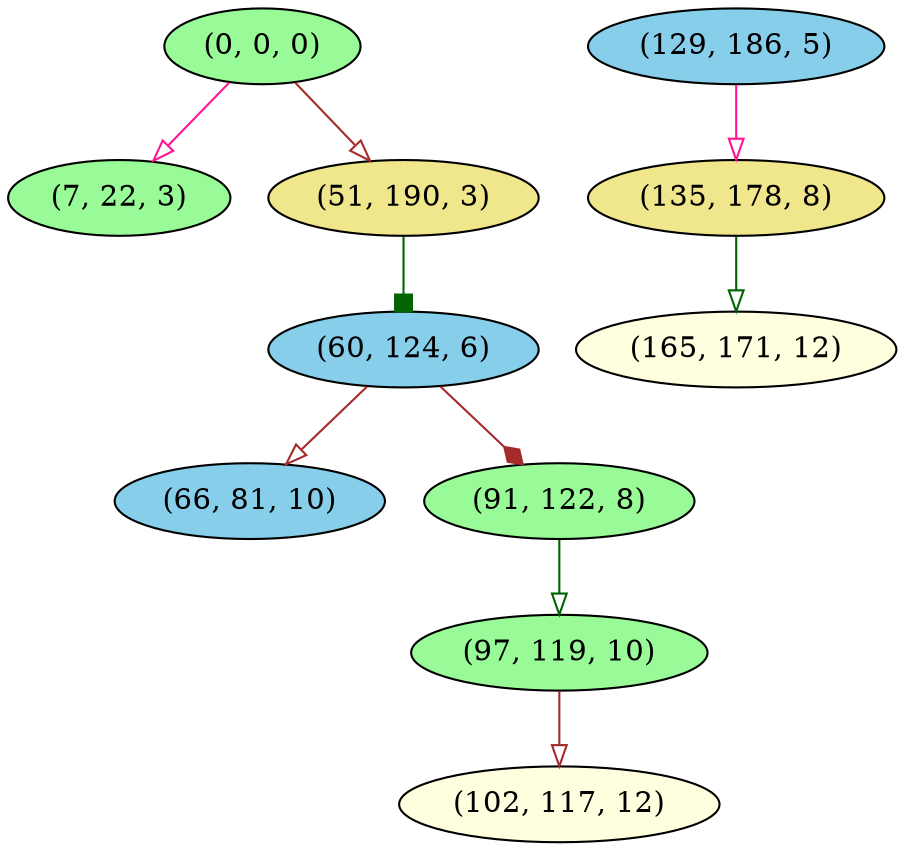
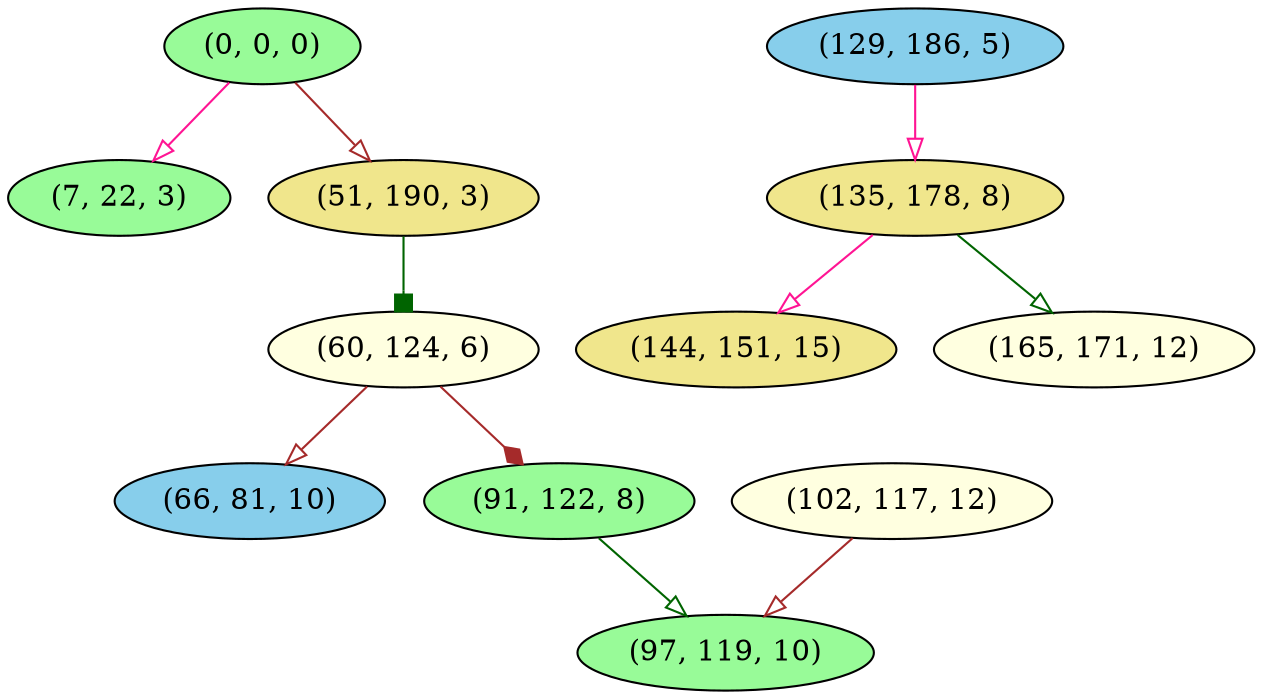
(404, 350) -> (404, 350)
none -> (736, 350)
(559, 718) -> (817, 570)
